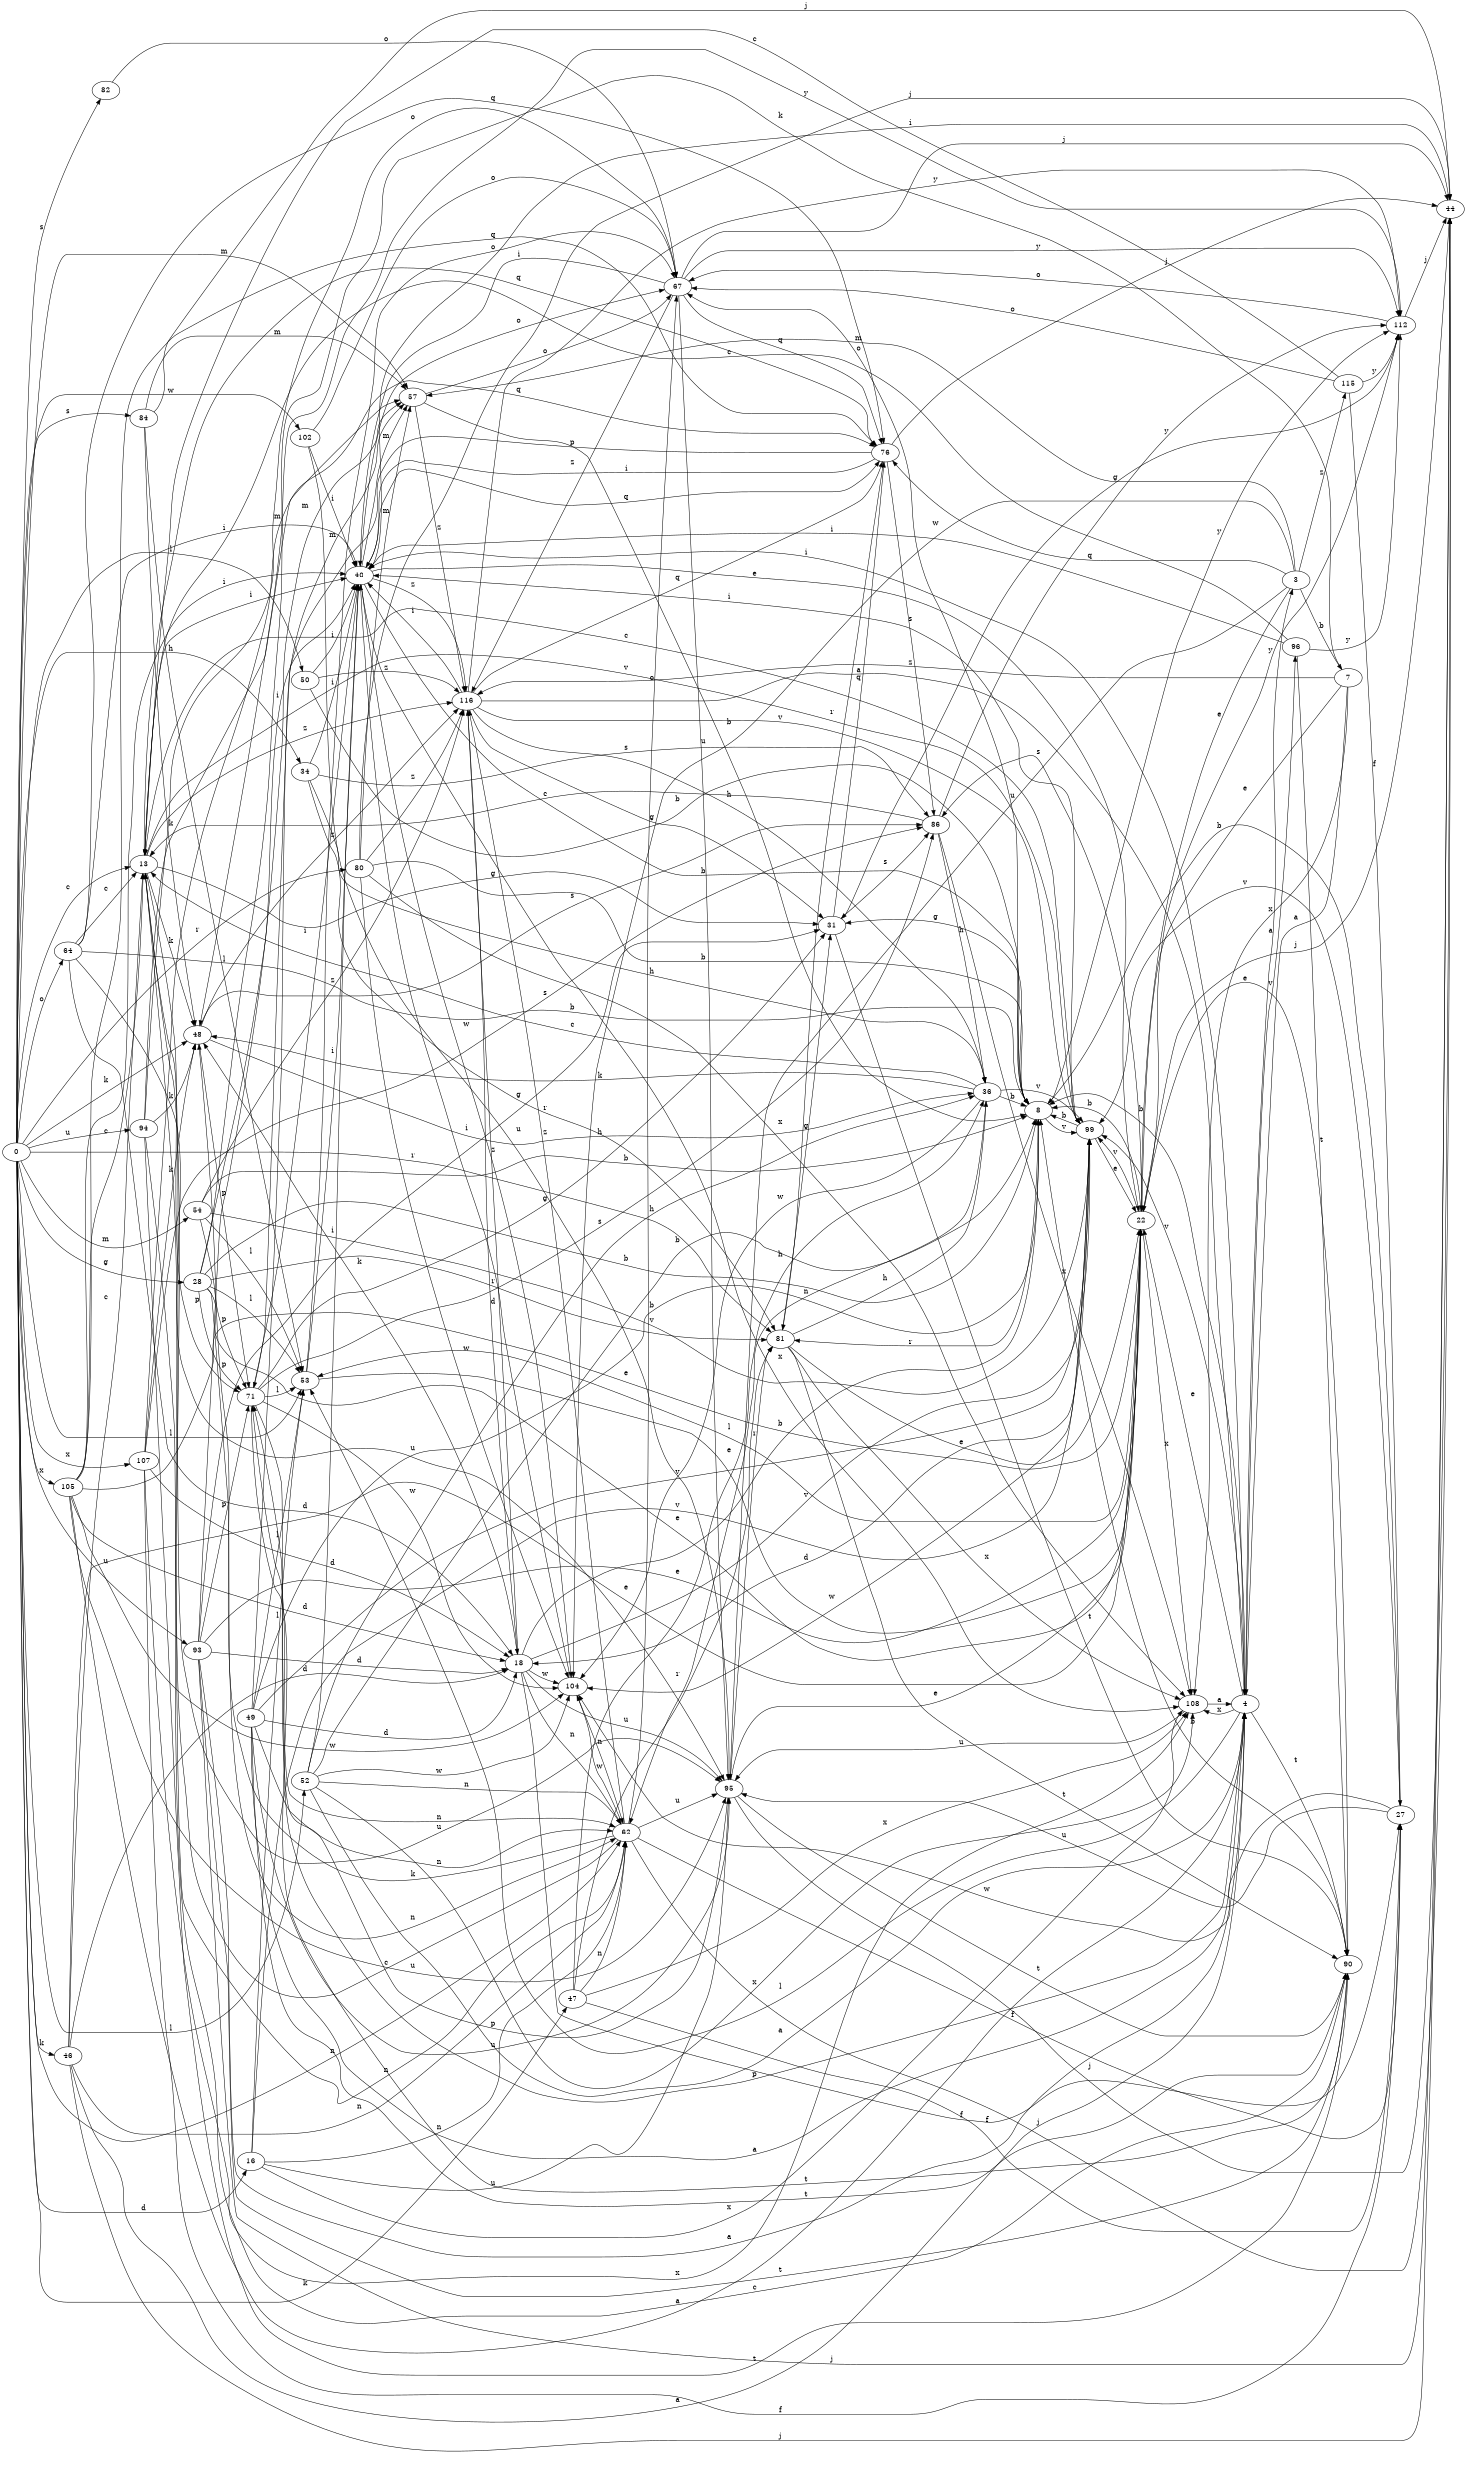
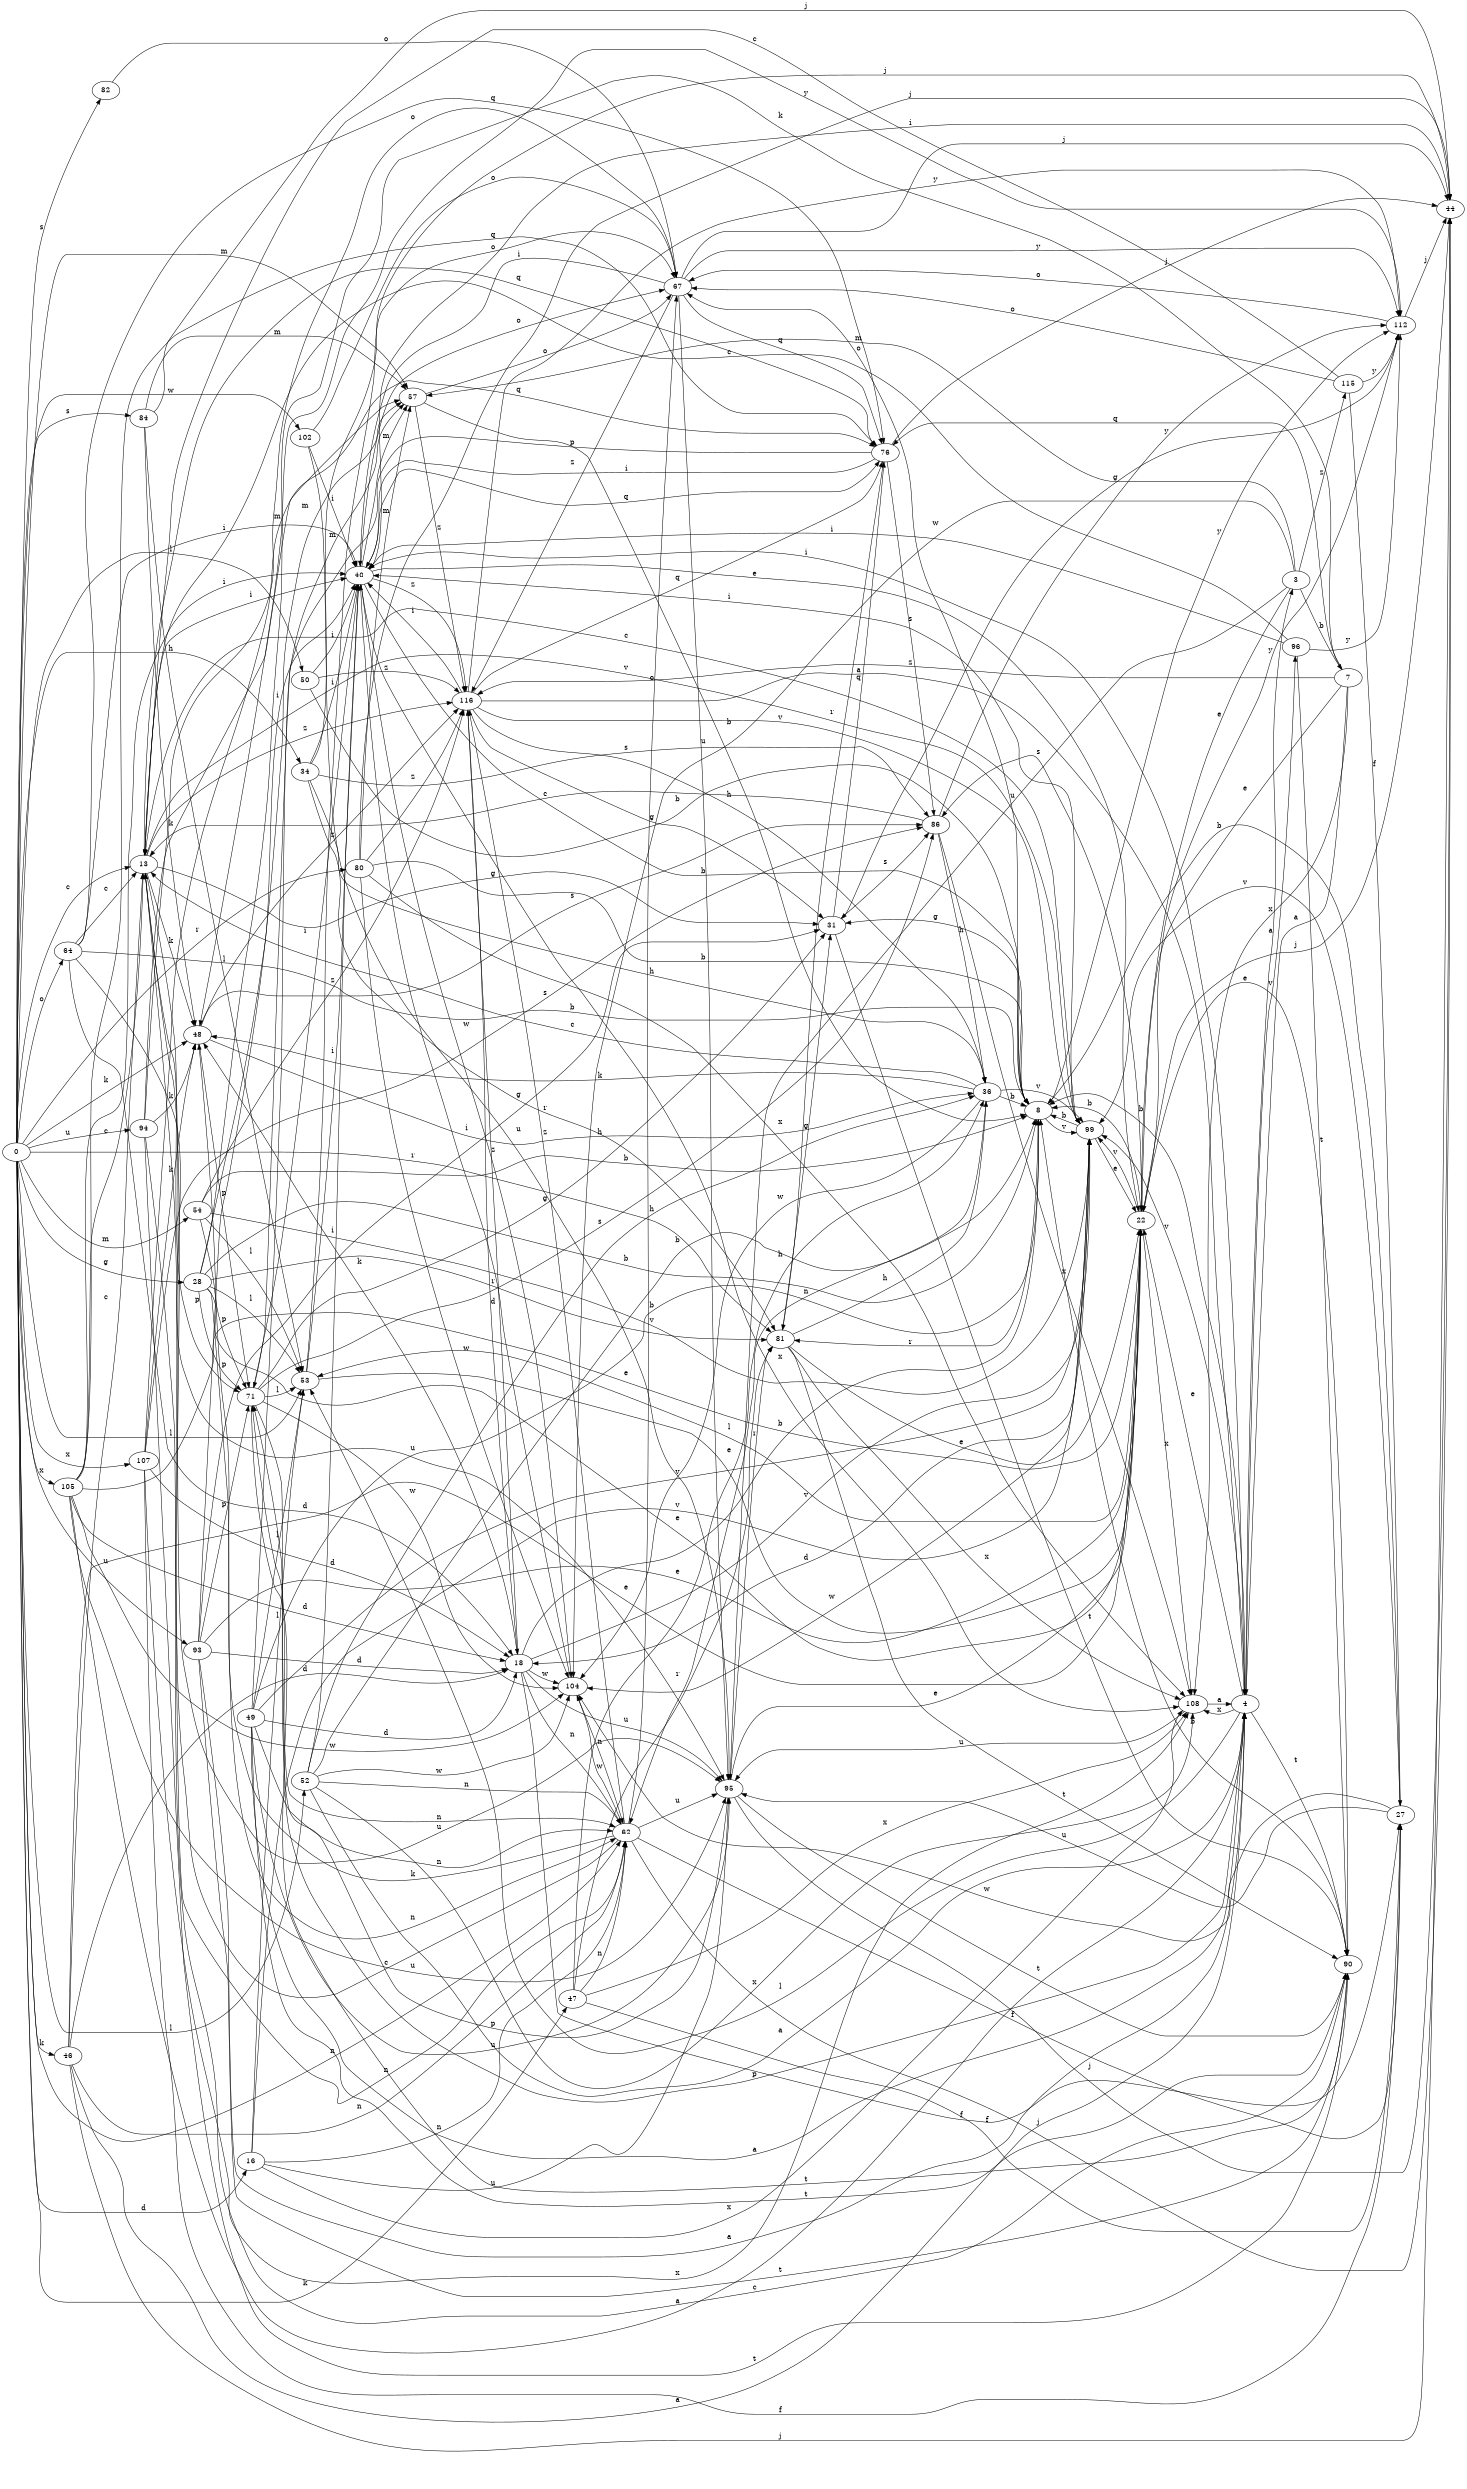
(1078, 559) -> (1214, 423)
(1421, 2269) -> (682, 87)
